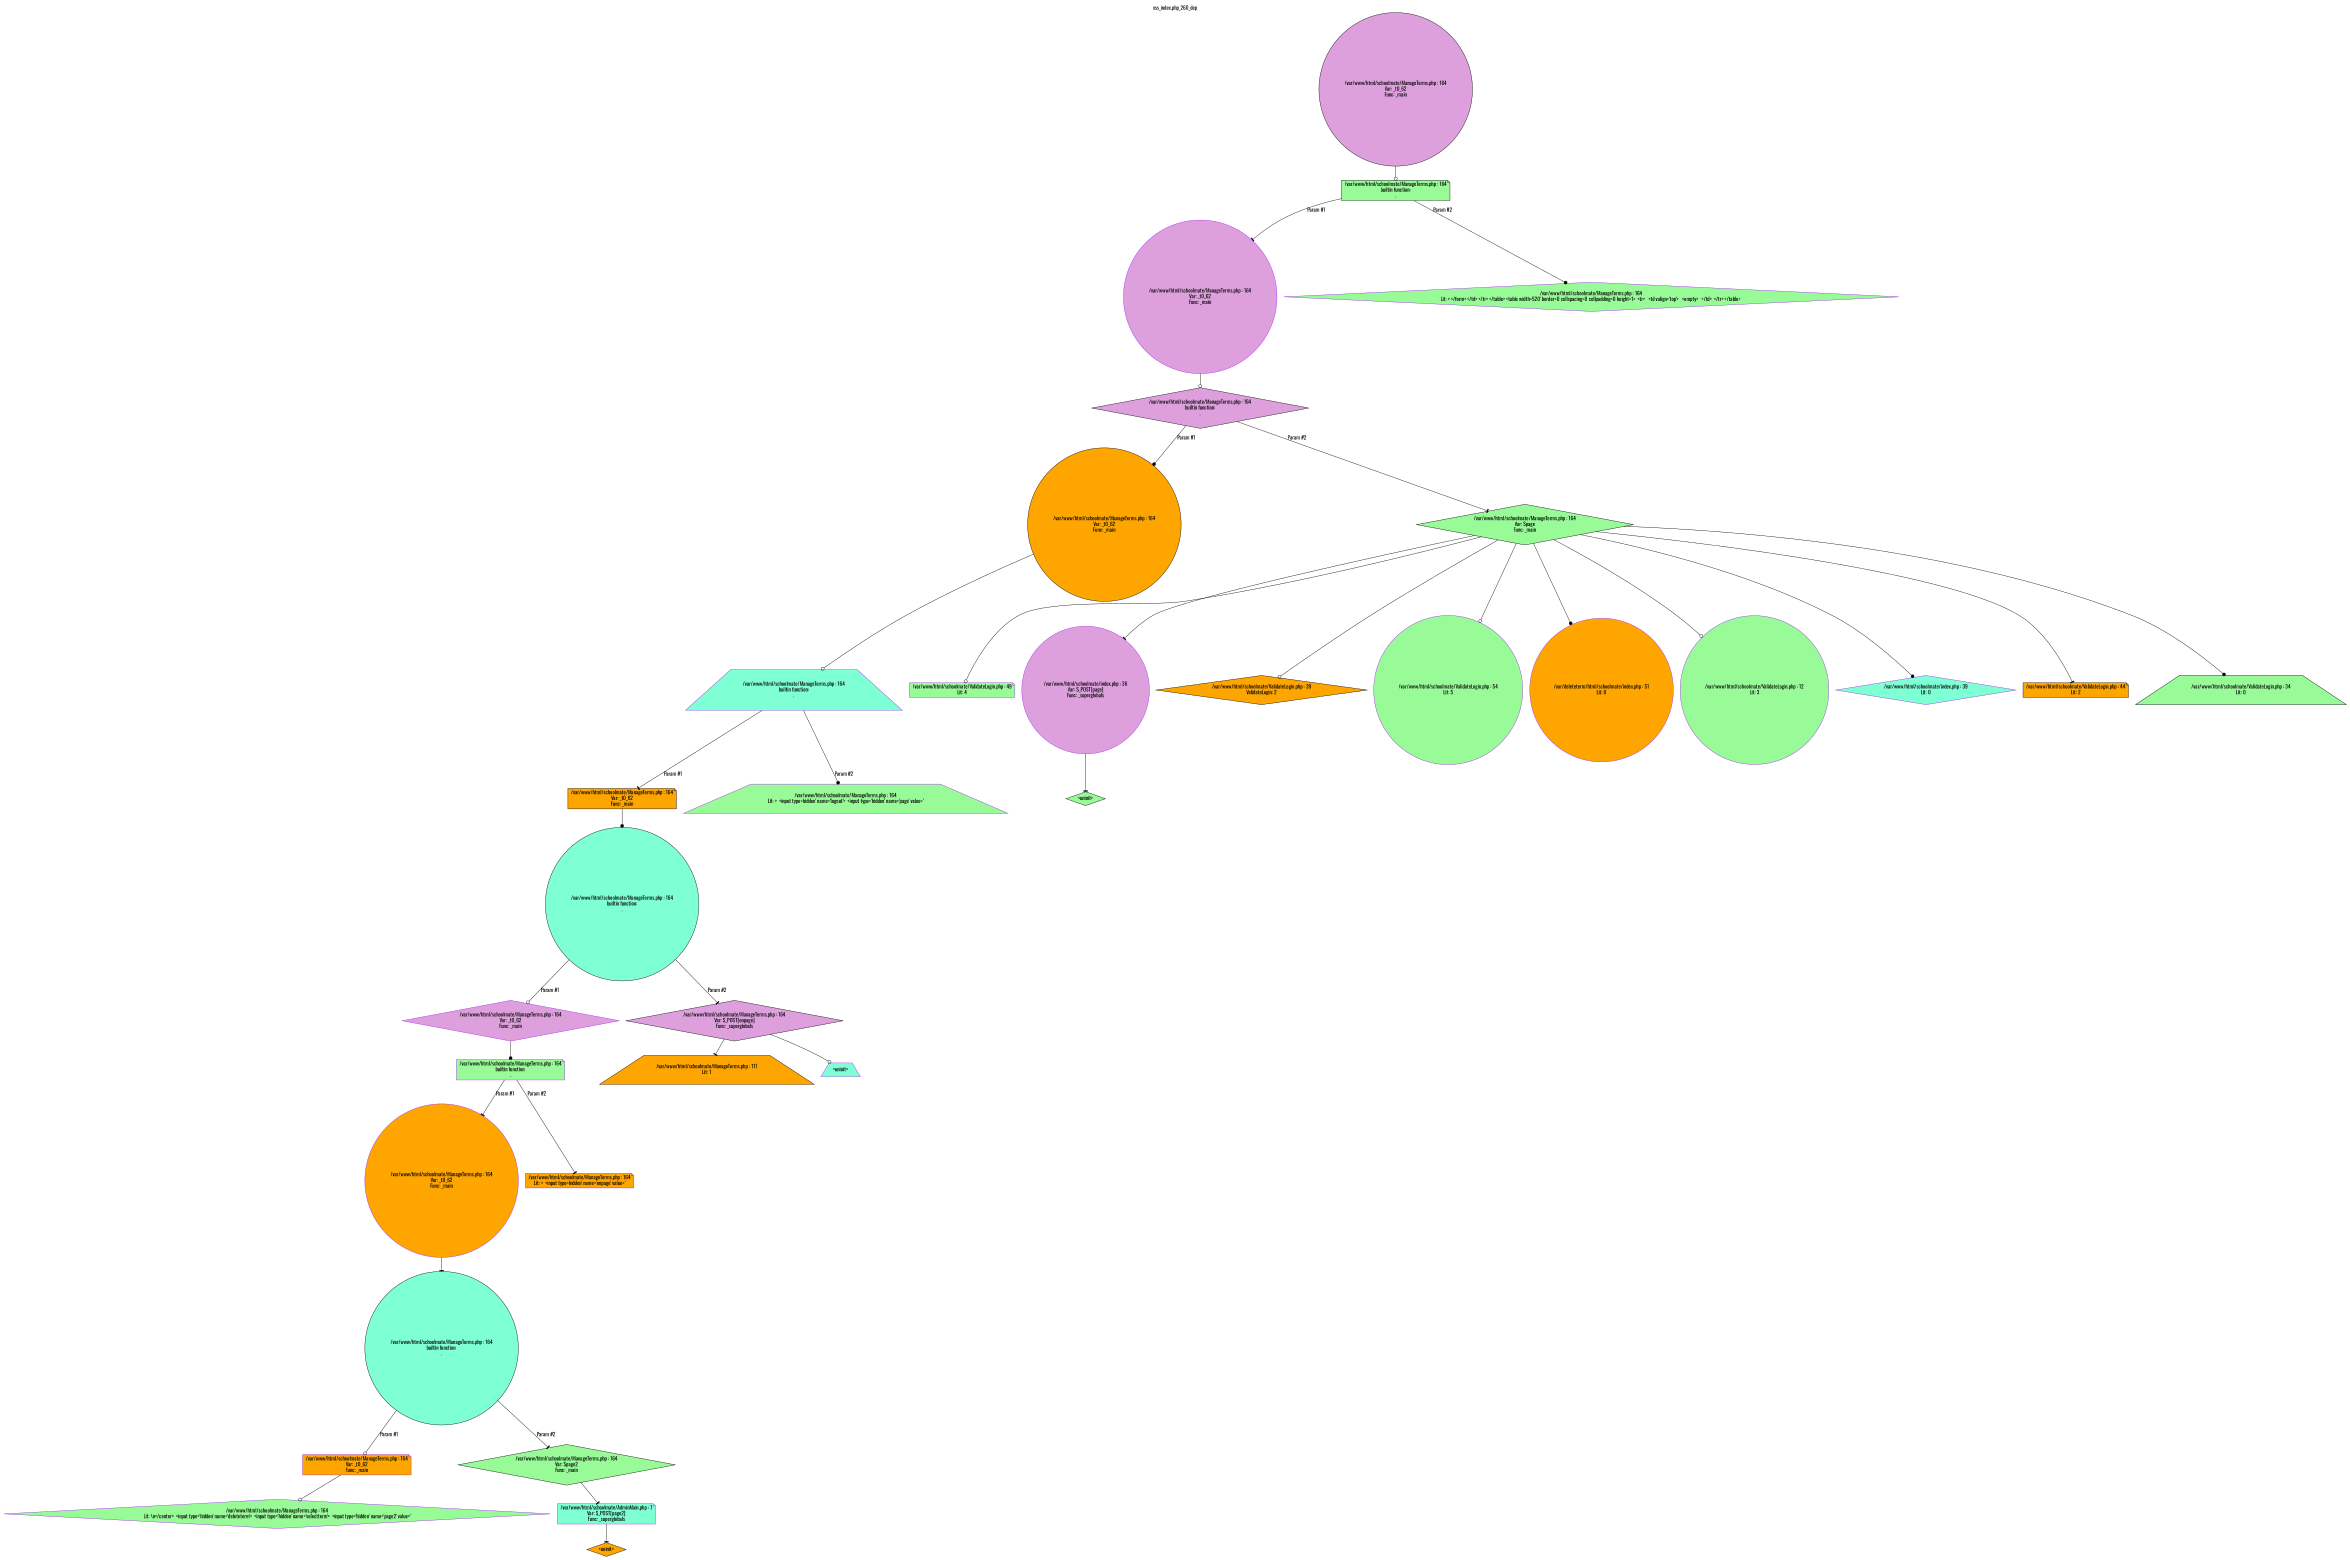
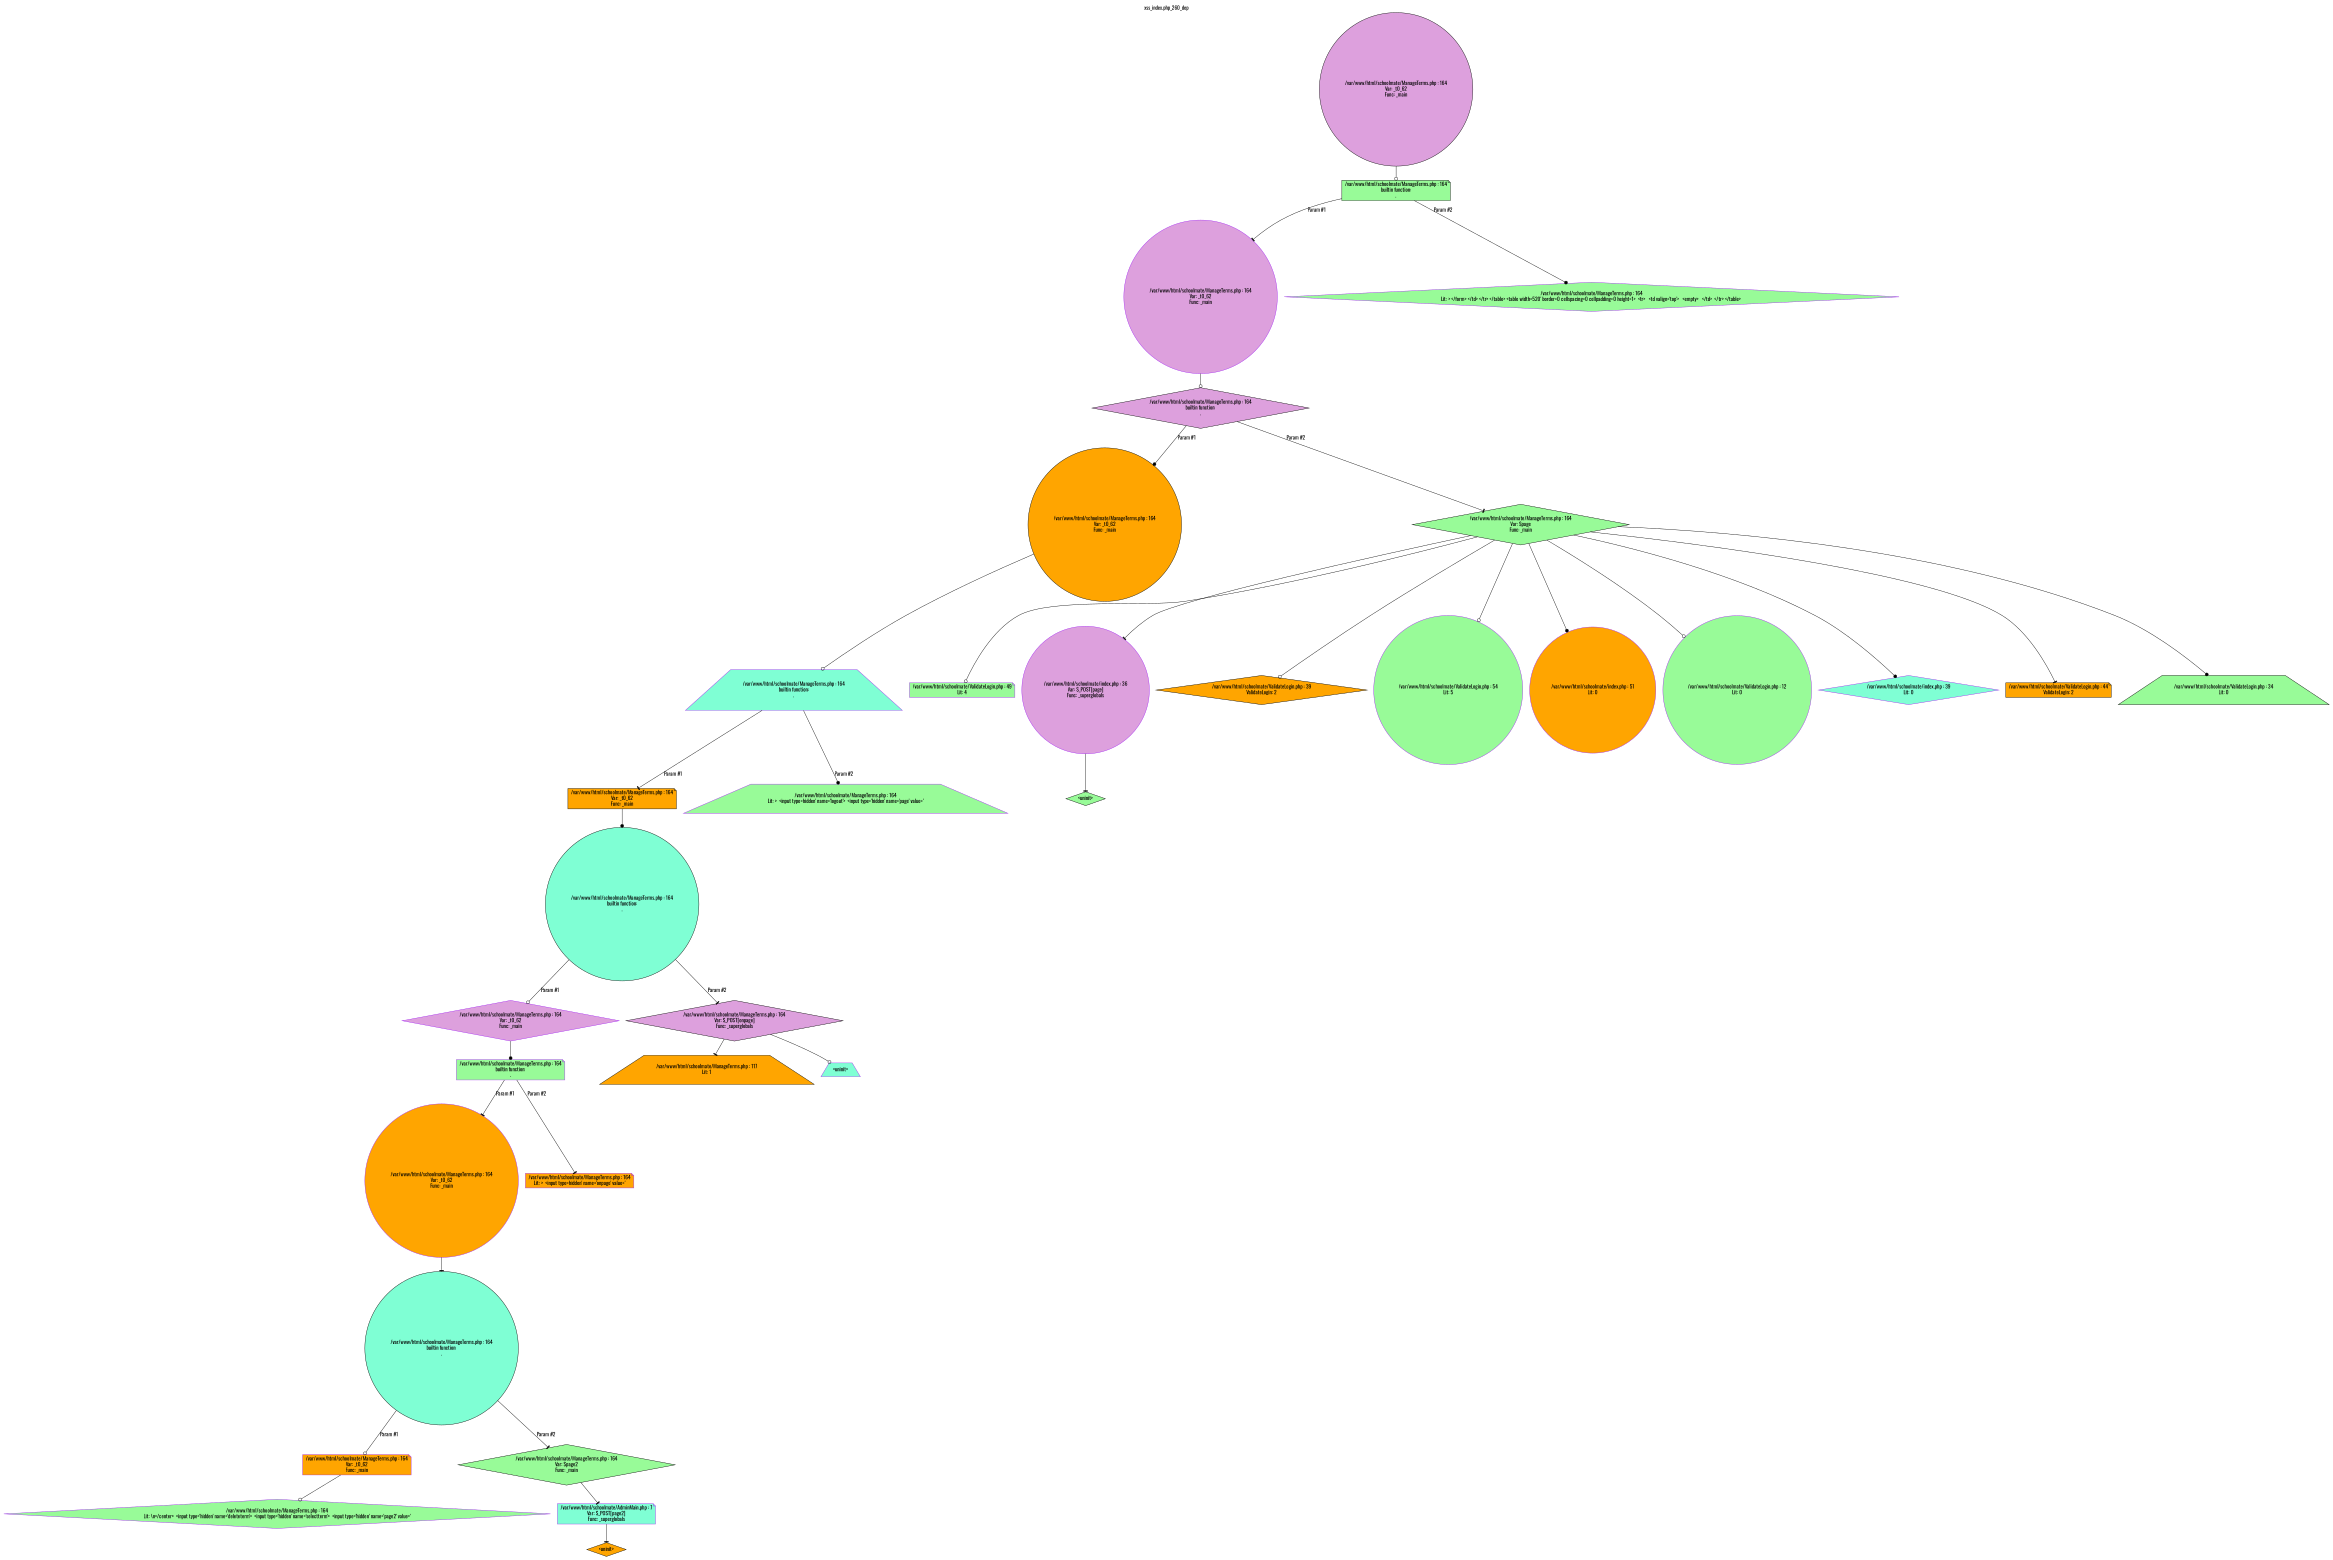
(1602, 690) -> (1593, 690)
(1755, 690) -> (1737, 690)
(2076, 690) -> (2058, 690)
